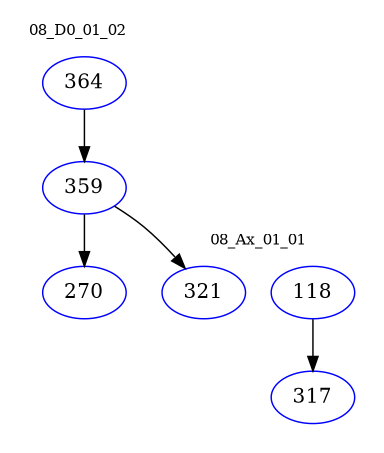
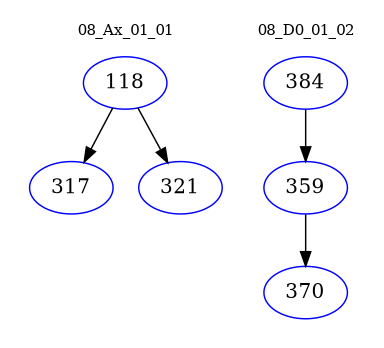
(84, 83) -> (306, 83)
(160, 241) -> (149, 129)
(84, 293) -> (306, 293)
